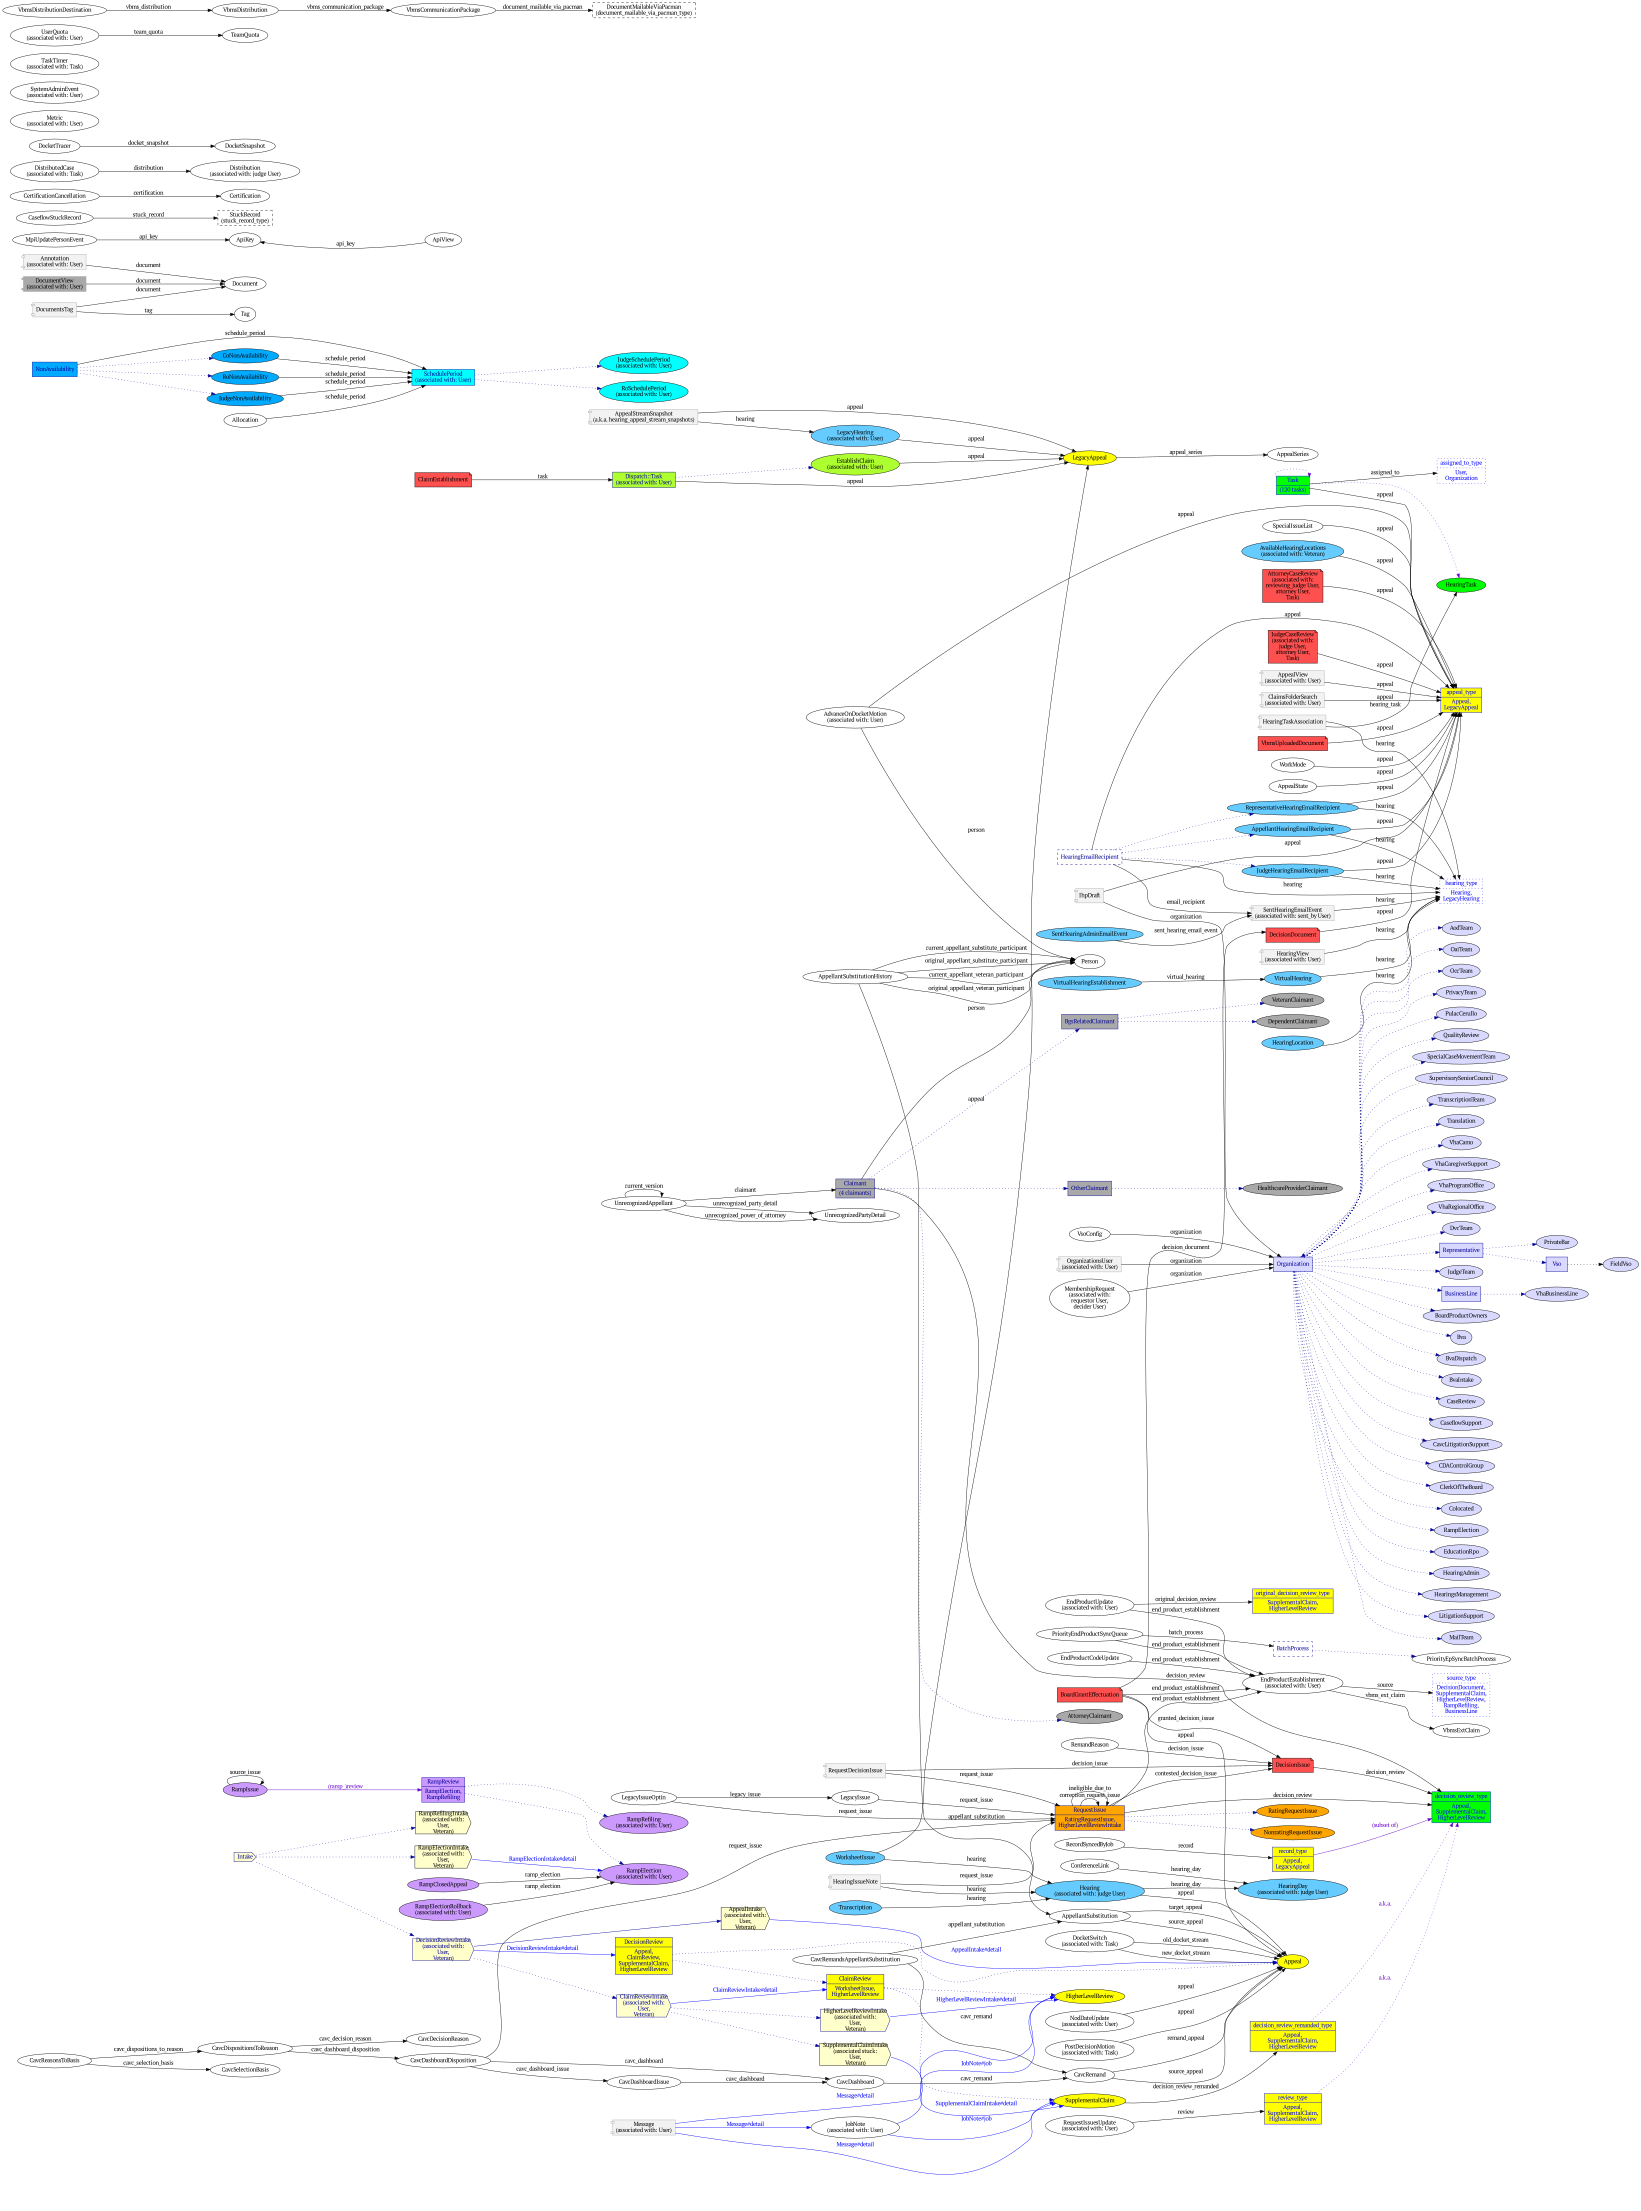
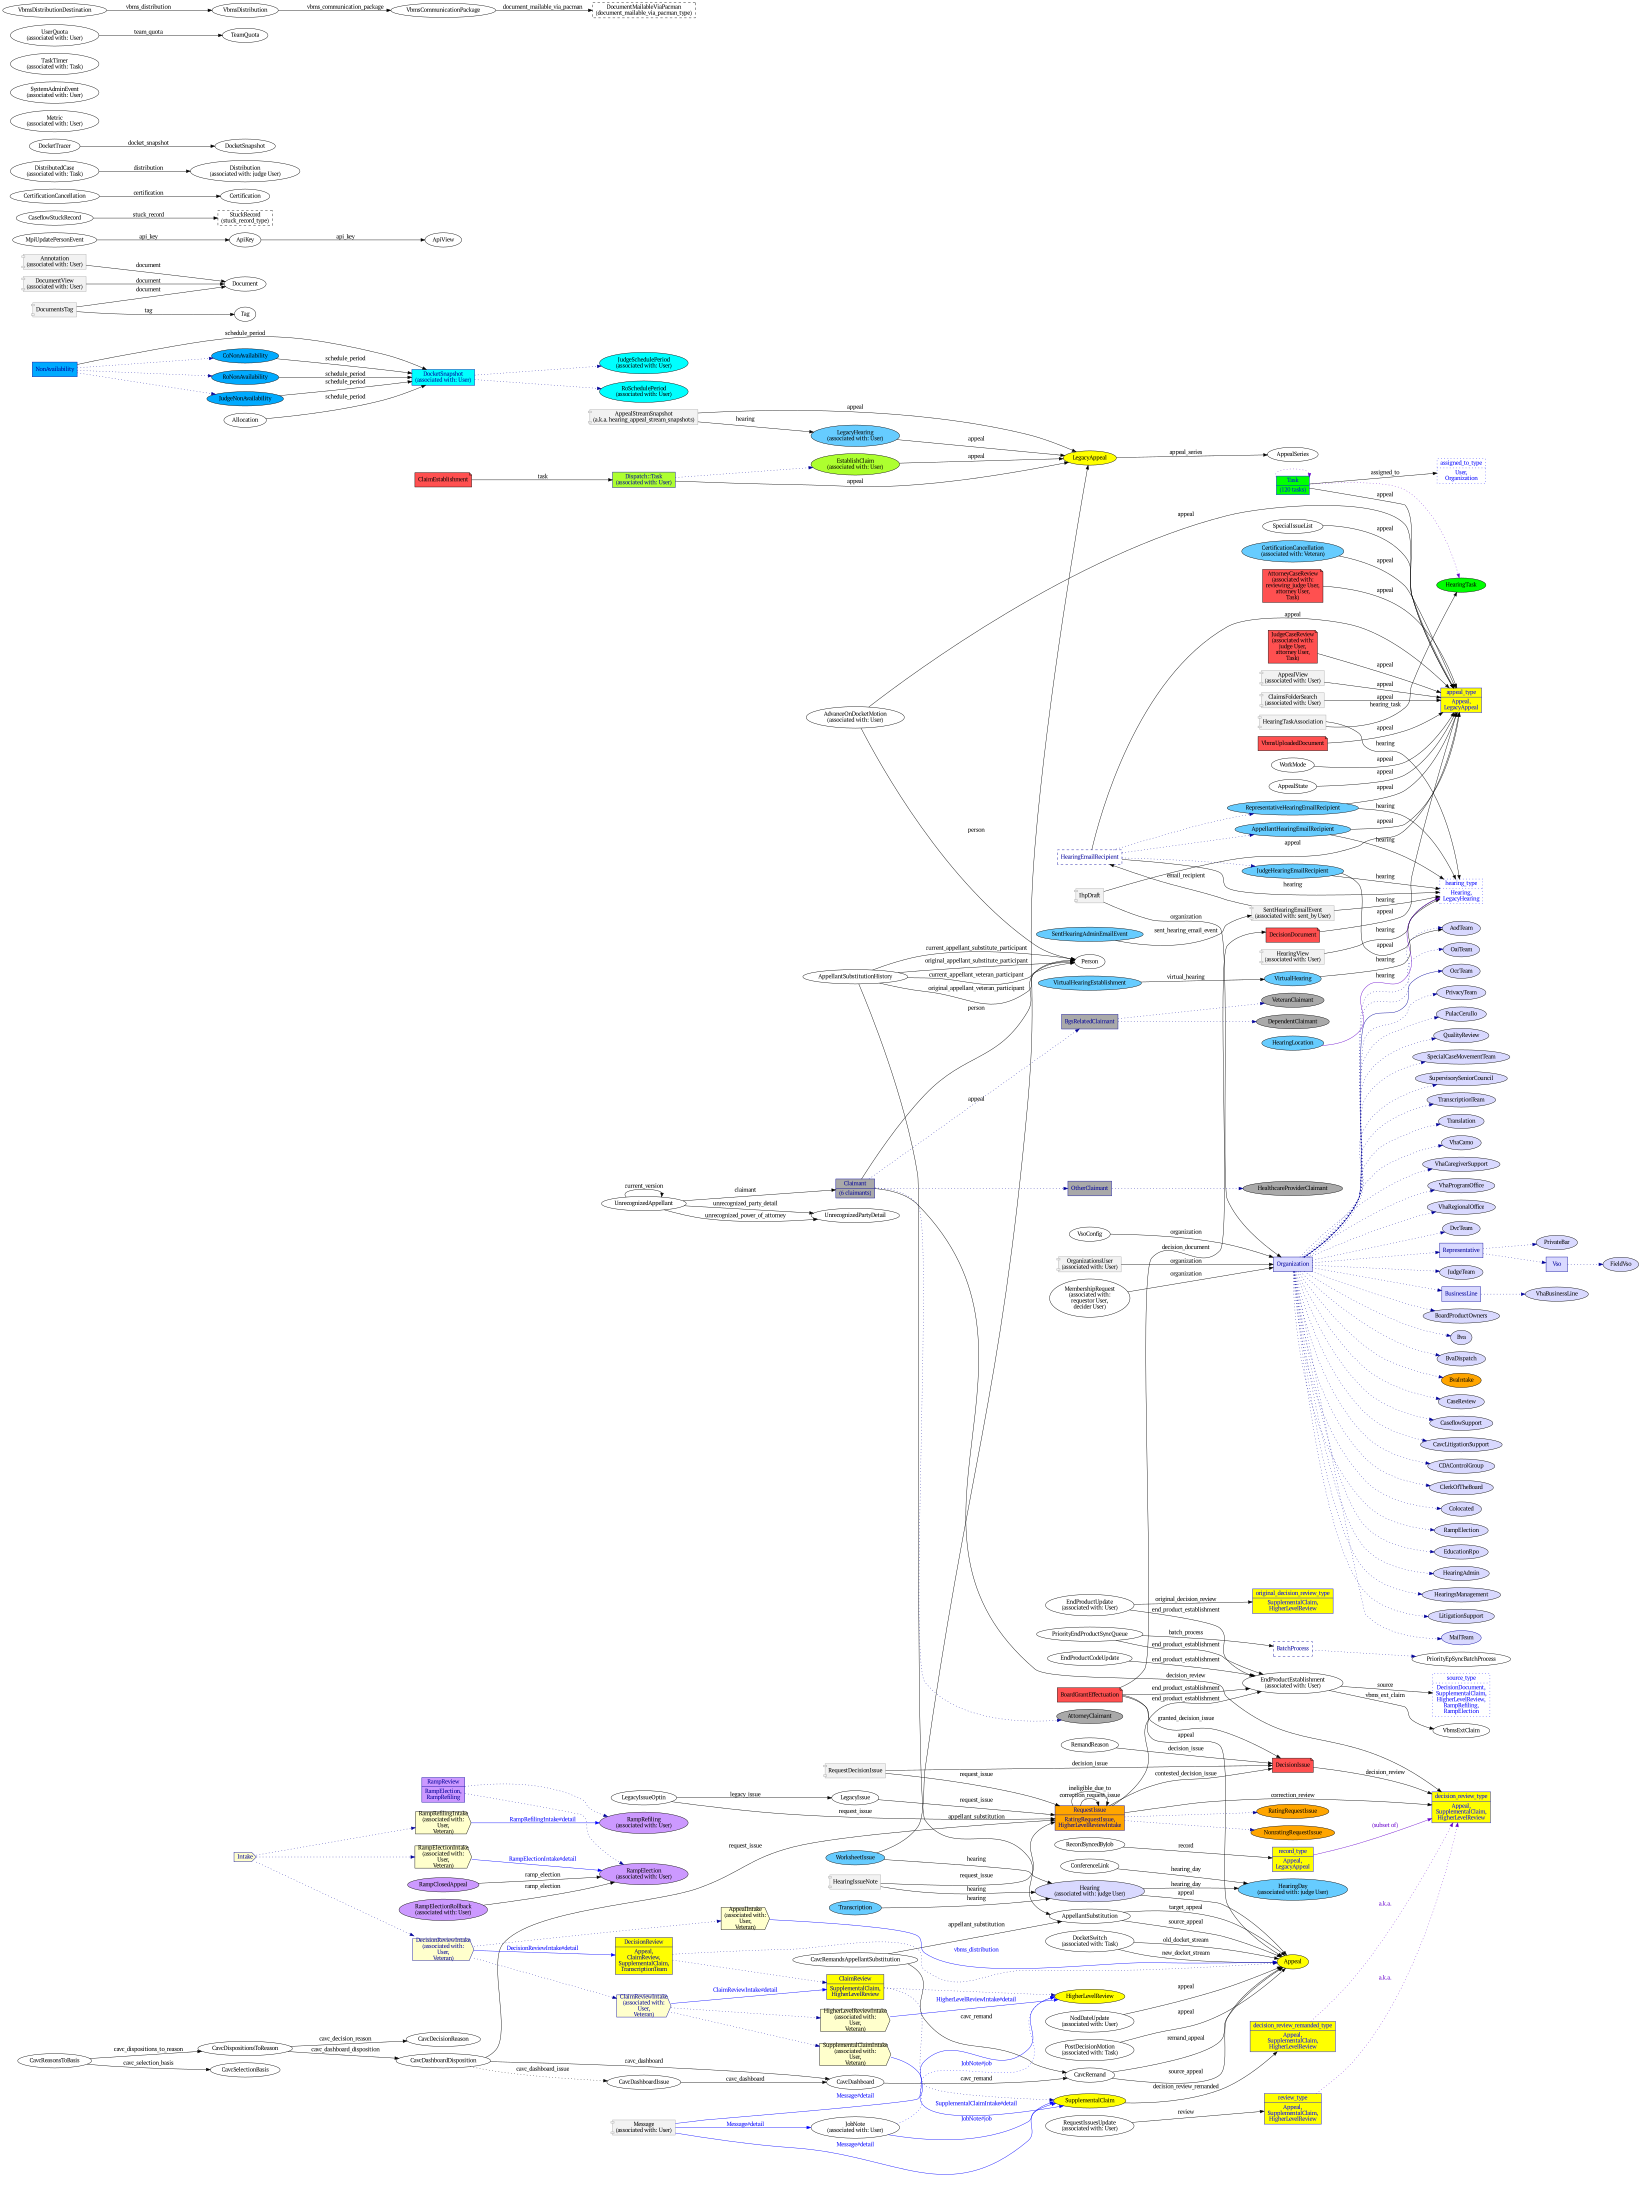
(345, 249) -> (341, 240)
(55, 284) -> (55, 284)
(443, 377) -> (443, 377)
(1293, 551) -> (1293, 551)
(1436, 825) -> (1365, 947)
(1169, 909) -> (1182, 887)
(1389, 984) -> (1389, 984)
(1373, 1015) -> (1373, 1015)
(1364, 1124) -> (1365, 1127)
(855, 1193) -> (855, 1193)
(1583, 1264) -> (1583, 1264)
(1461, 1380) -> (1461, 1380)
(1461, 1638) -> (1461, 1638)
(1461, 1711) -> (1461, 1711)
(245, 1790) -> none
(1293, 1796) -> (1293, 1796)
(1461, 1807) -> (1461, 1807)
none -> (533, 1823)
(1090, 1891) -> (1090, 1891)
(595, 1934) -> (595, 1934)
(976, 1950) -> (976, 1950)
(644, 1969) -> (644, 1969)
(855, 1988) -> (855, 1988)
(855, 2020) -> (855, 2020)
(855, 2054) -> (855, 2054)
(986, 2072) -> (986, 2072)
(537, 2076) -> (537, 2076)
